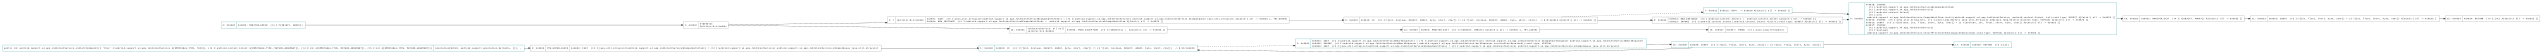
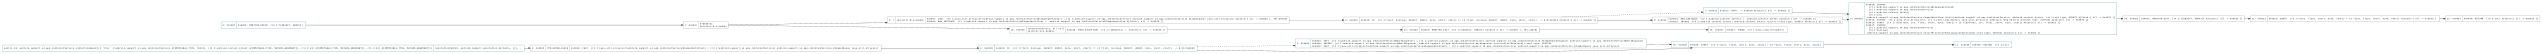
(1446, 52) -> (1444, 52)
